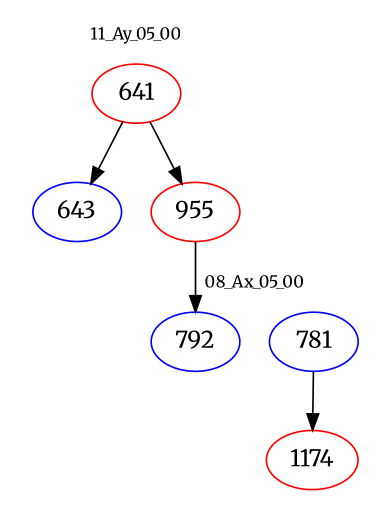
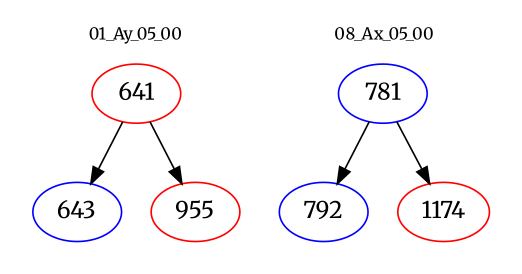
(136, 35) -> (136, 35)
(196, 278) -> (357, 145)
